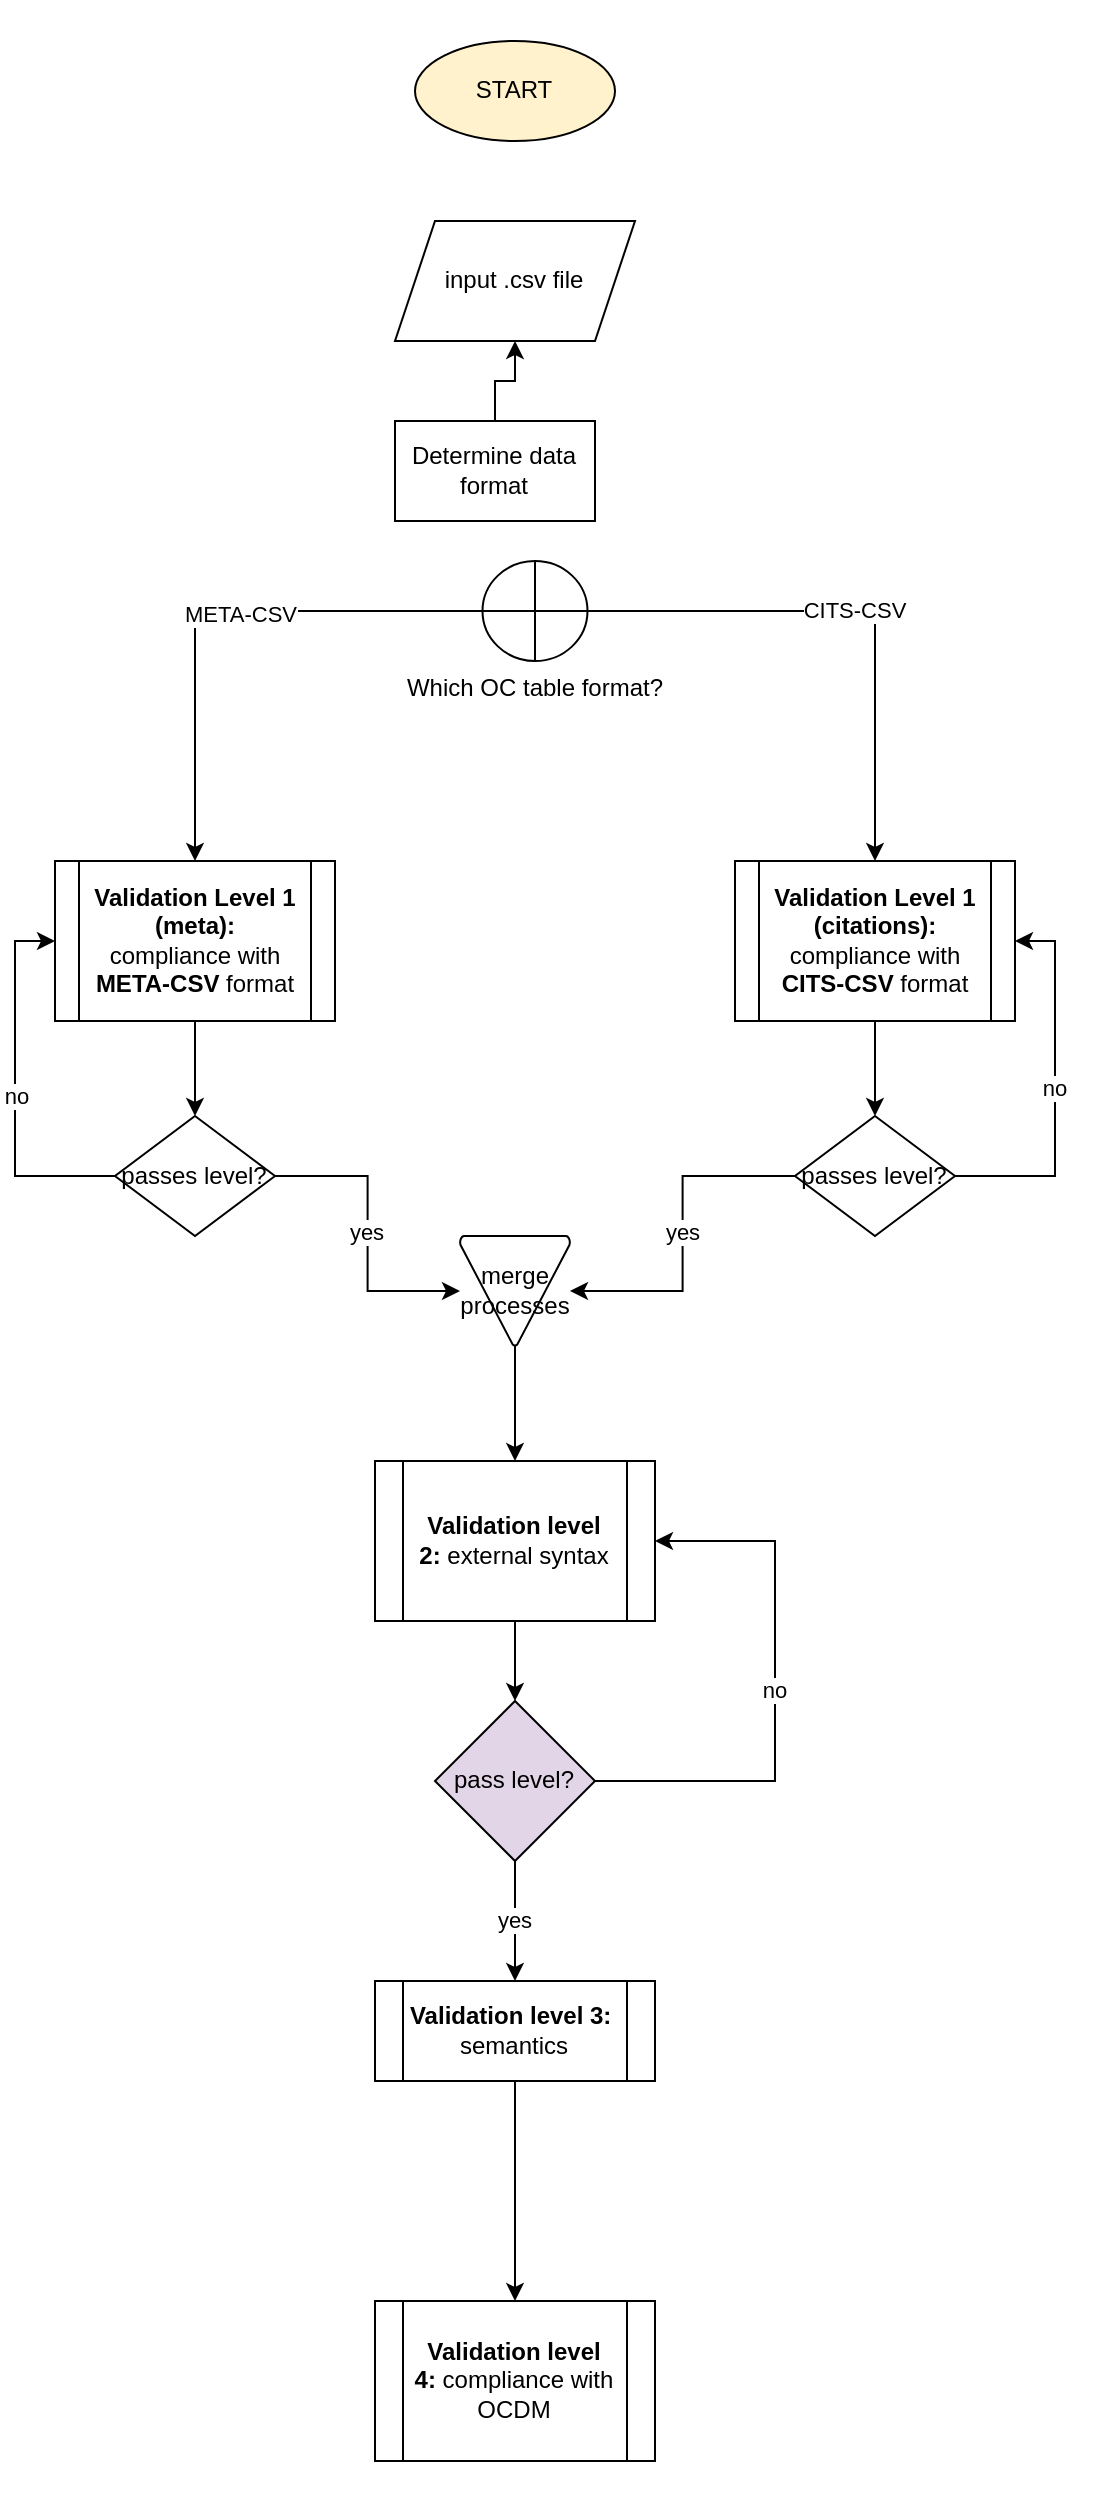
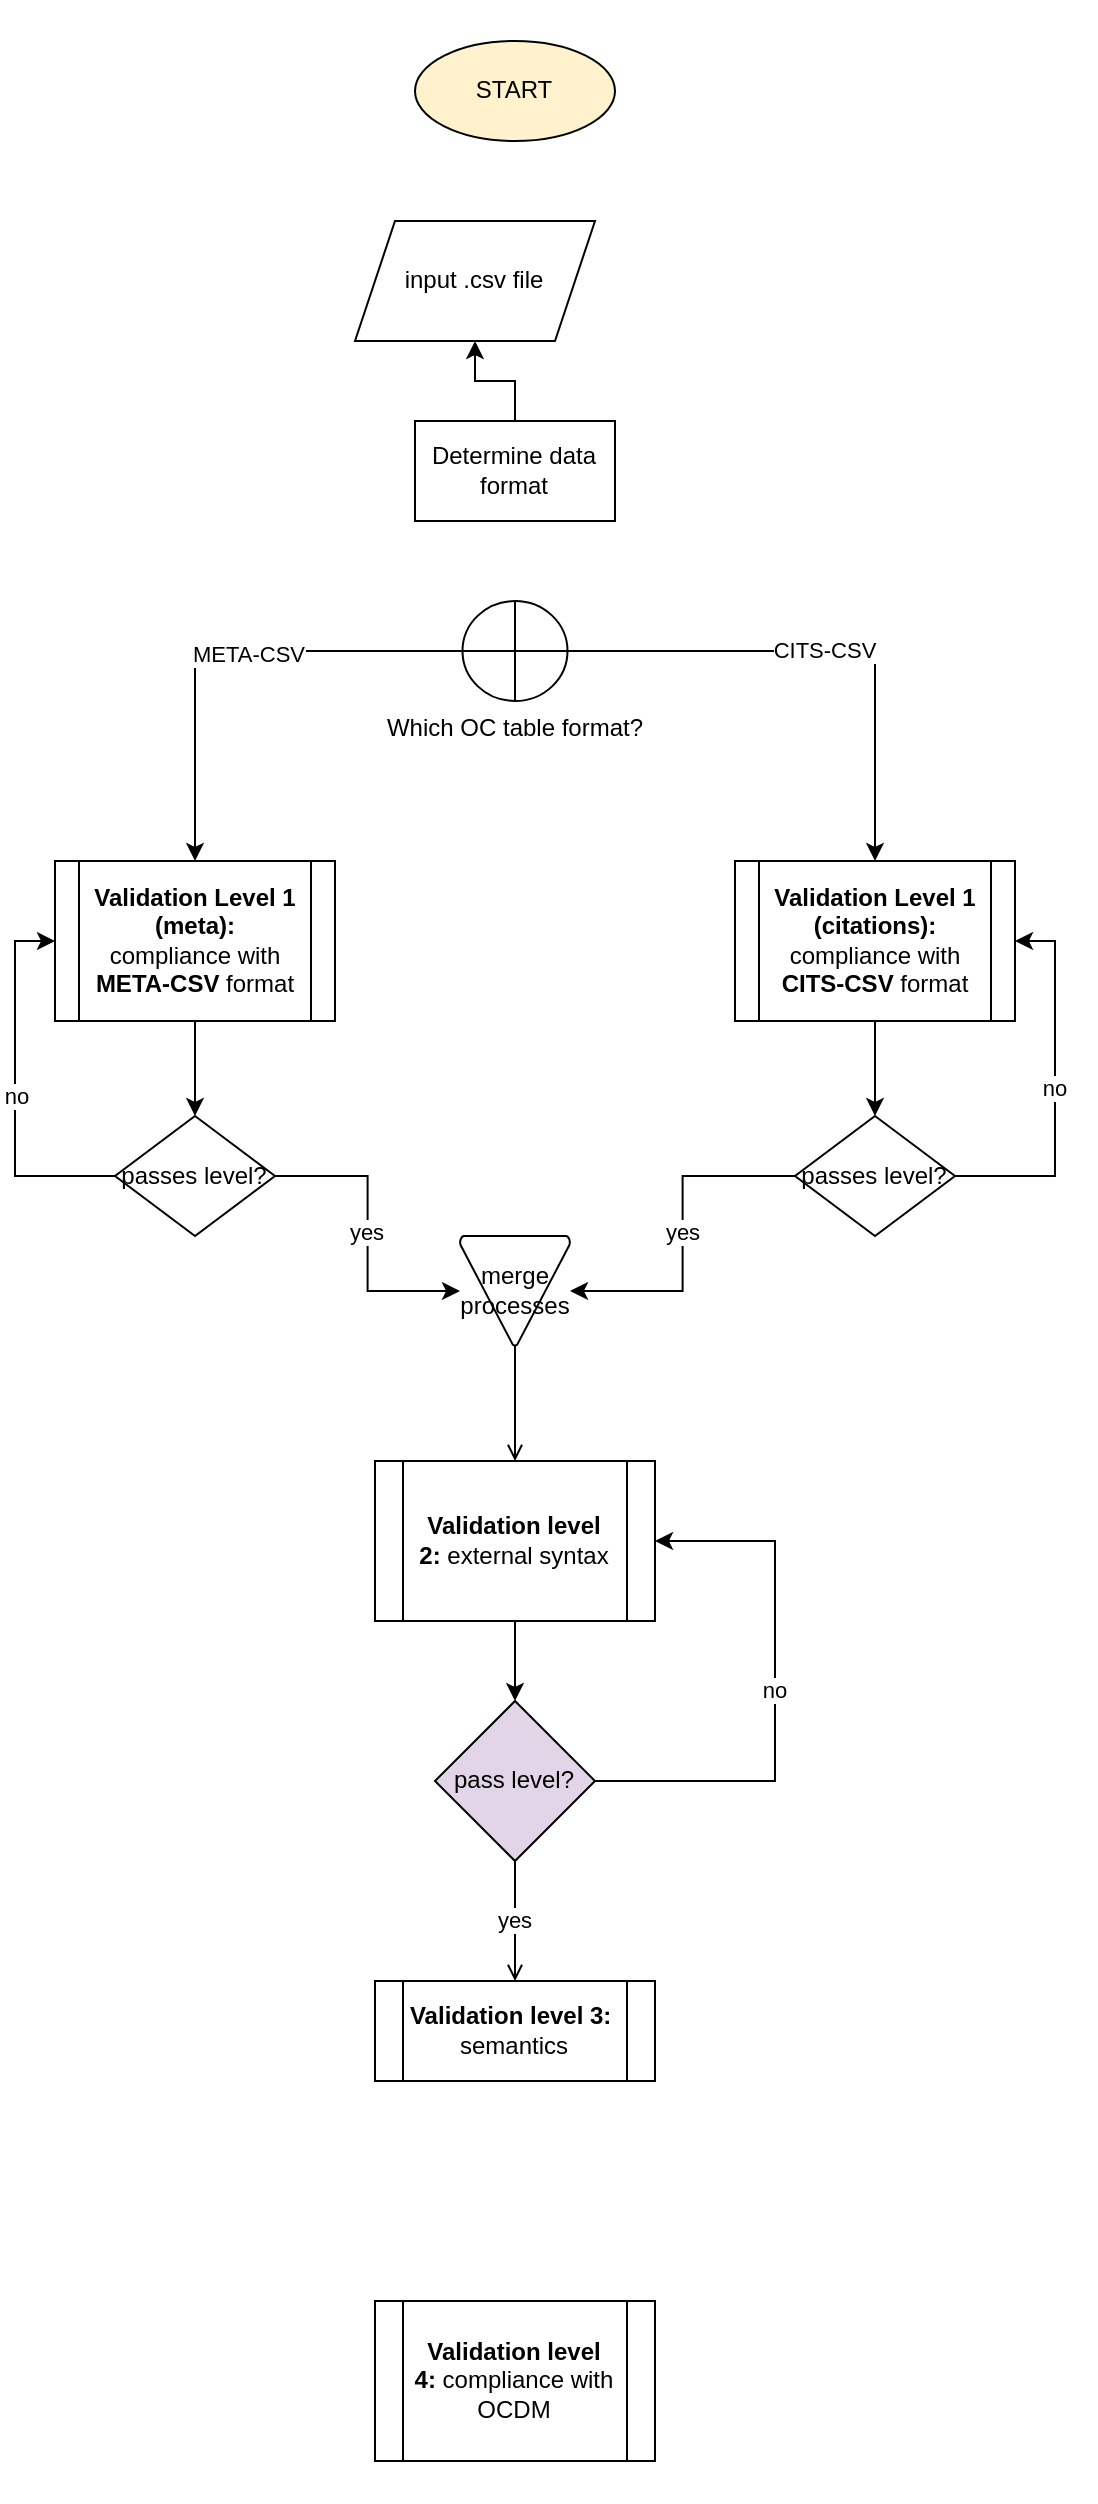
(515, 281) -> (475, 281)
(495, 471) -> (515, 471)
(535, 611) -> (515, 651)
(515, 1446) -> (515, 1448)
(515, 1966) -> (515, 1968)
(515, 2184) -> none
